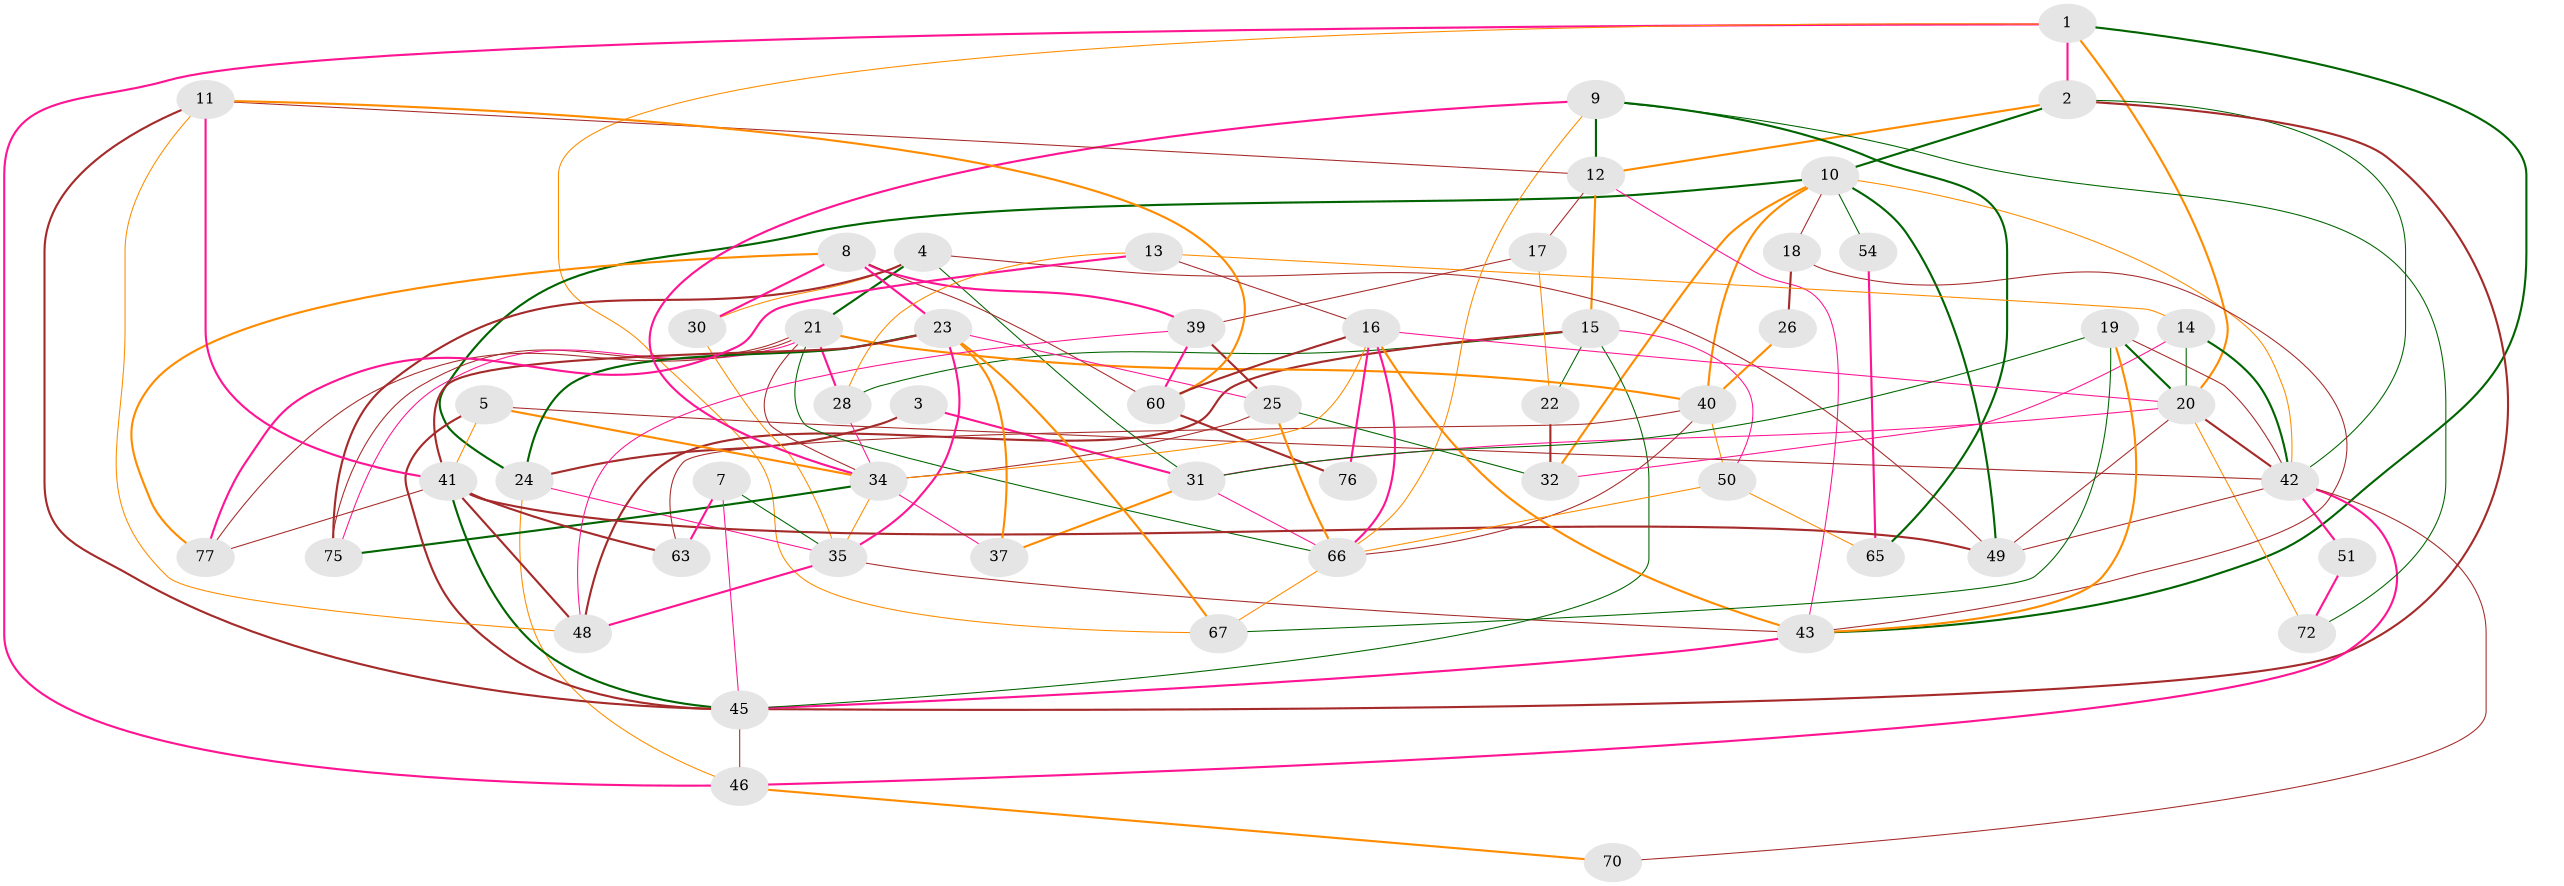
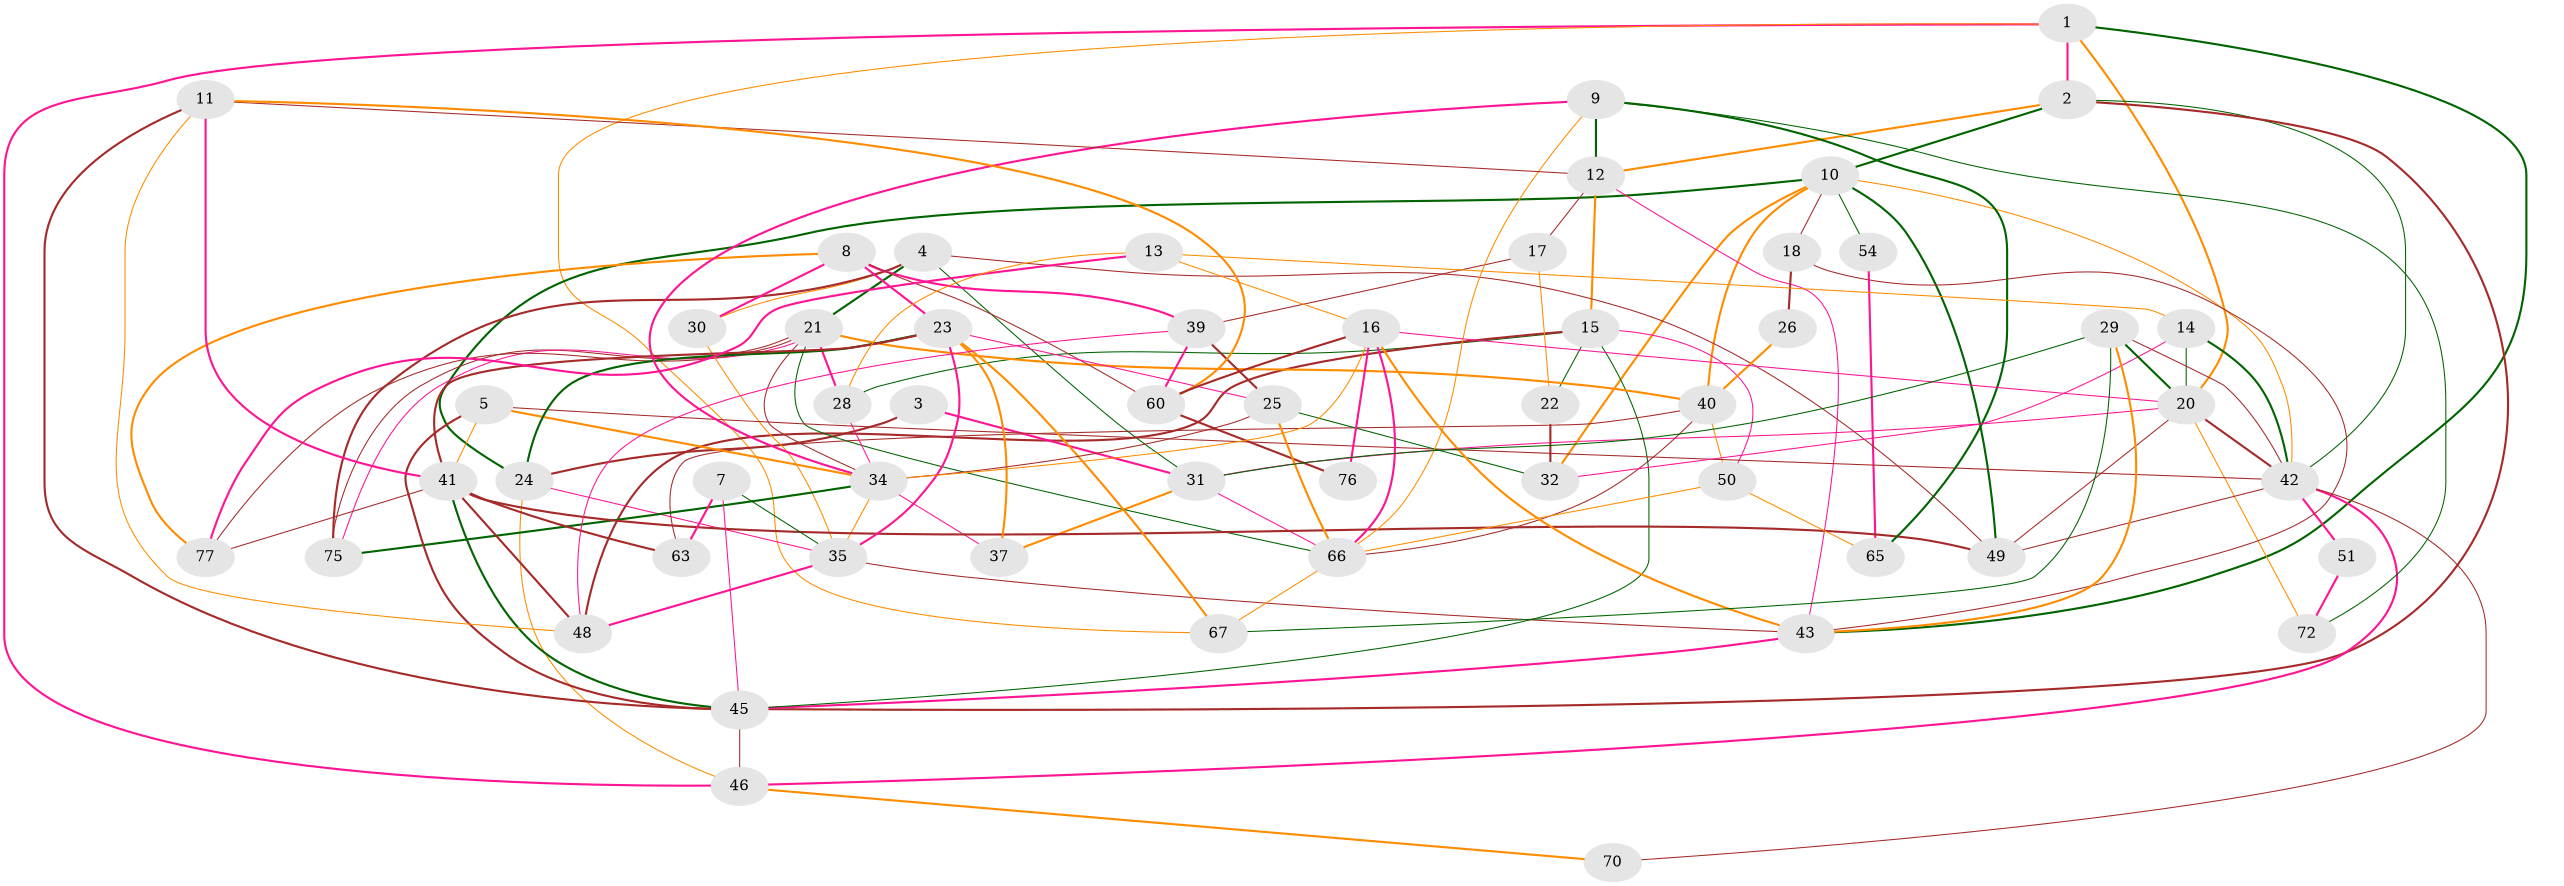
(1263, 290) -> (1263, 290)
(2110, 329) -> (2110, 329)
